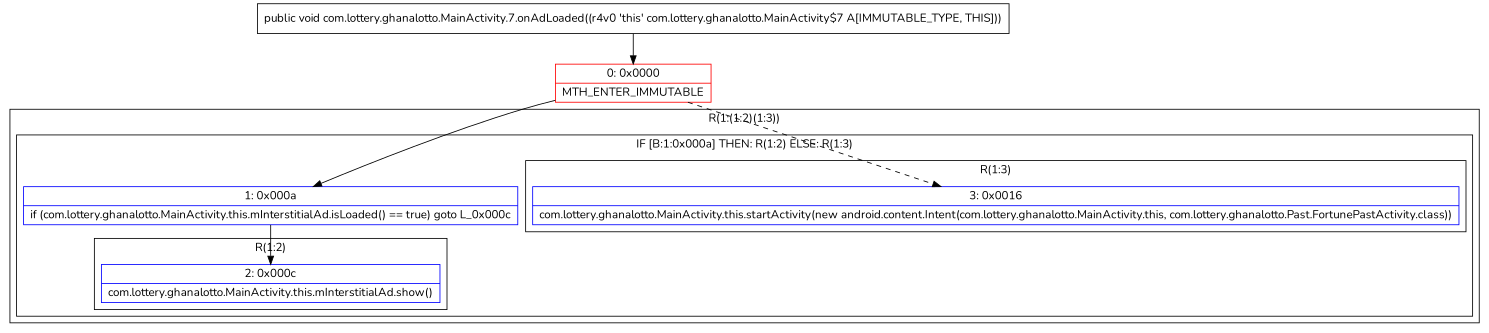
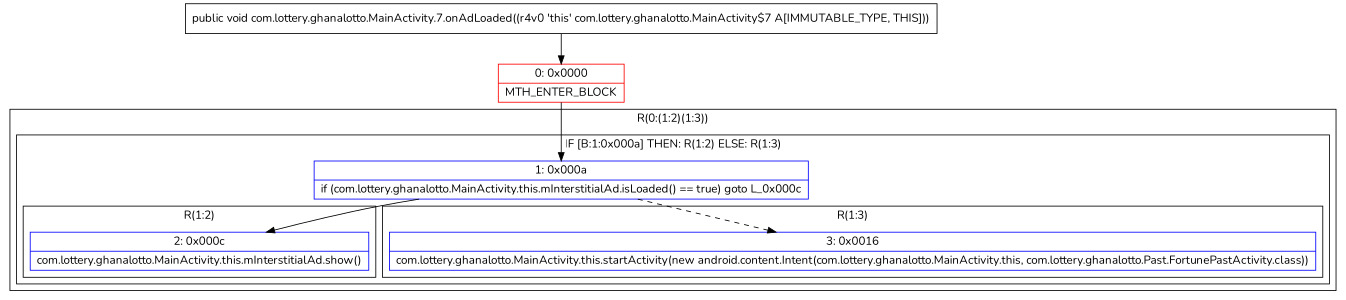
(633, 92) -> (561, 92)
(745, 119) -> (673, 119)
(810, 143) -> (703, 215)
